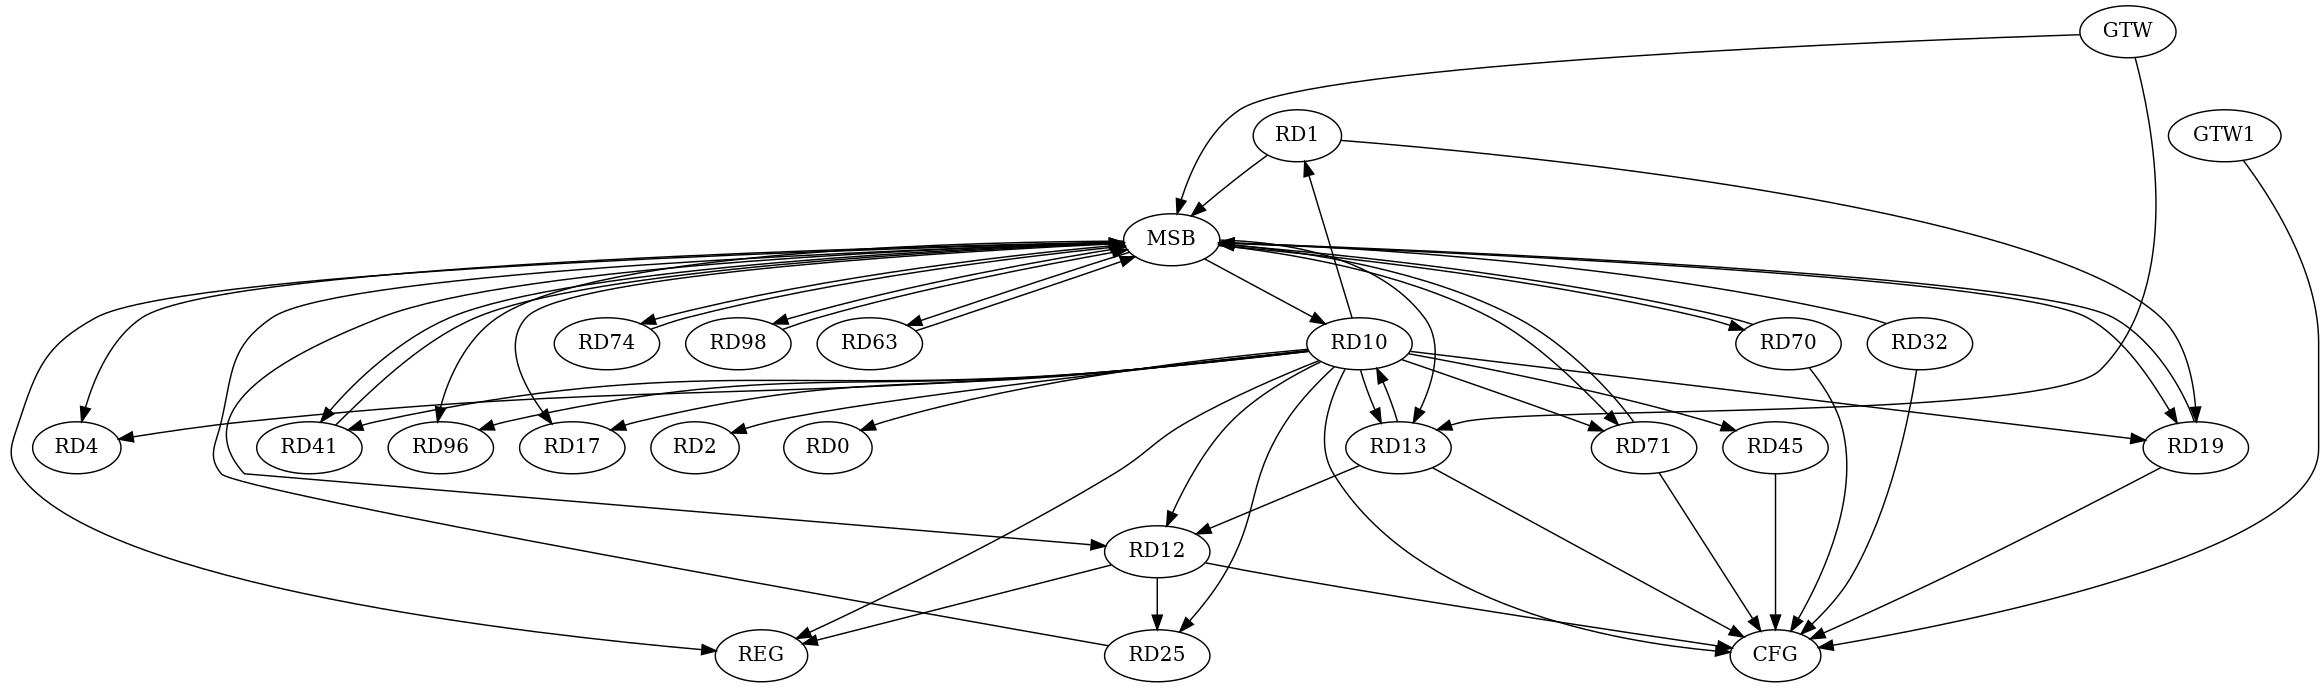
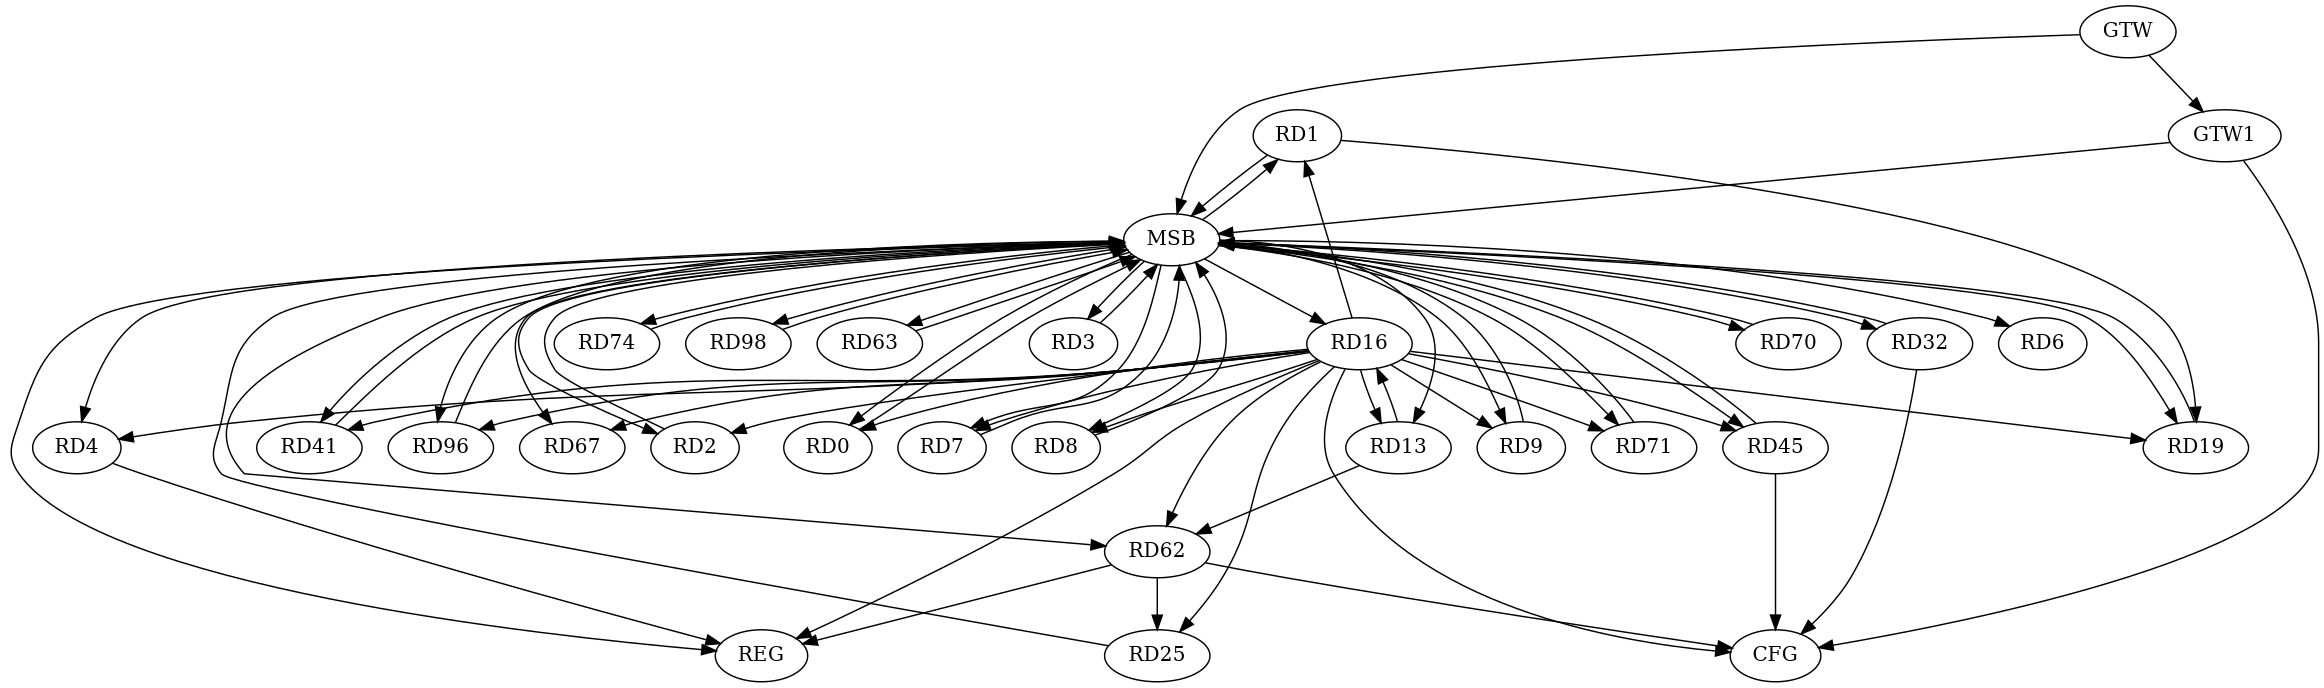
none -> (1678, 190)
none -> (1235, 195)
none -> (749, 261)
none -> (1543, 268)
none -> (731, 273)
none -> (1551, 305)
none -> (1541, 311)
none -> (559, 316)
none -> (991, 325)
none -> (990, 342)
none -> (1073, 344)
(1359, 344) -> (1359, 344)
none -> (2043, 344)
(1941, 401) -> (2171, 78)
(572, 448) -> (572, 448)
none -> (942, 448)
none -> (1056, 448)
none -> (1521, 448)
(1844, 493) -> none
(1706, 546) -> none
(1582, 549) -> none
(1157, 552) -> (1157, 552)
(1994, 553) -> none
none -> (408, 556)
